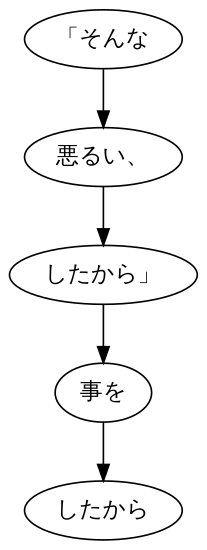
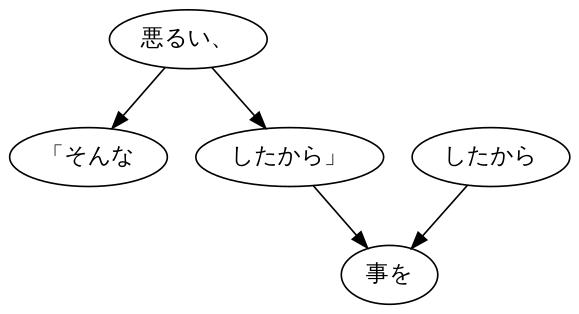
(103, 90) -> (144, 91)
(103, 444) -> (445, 211)
